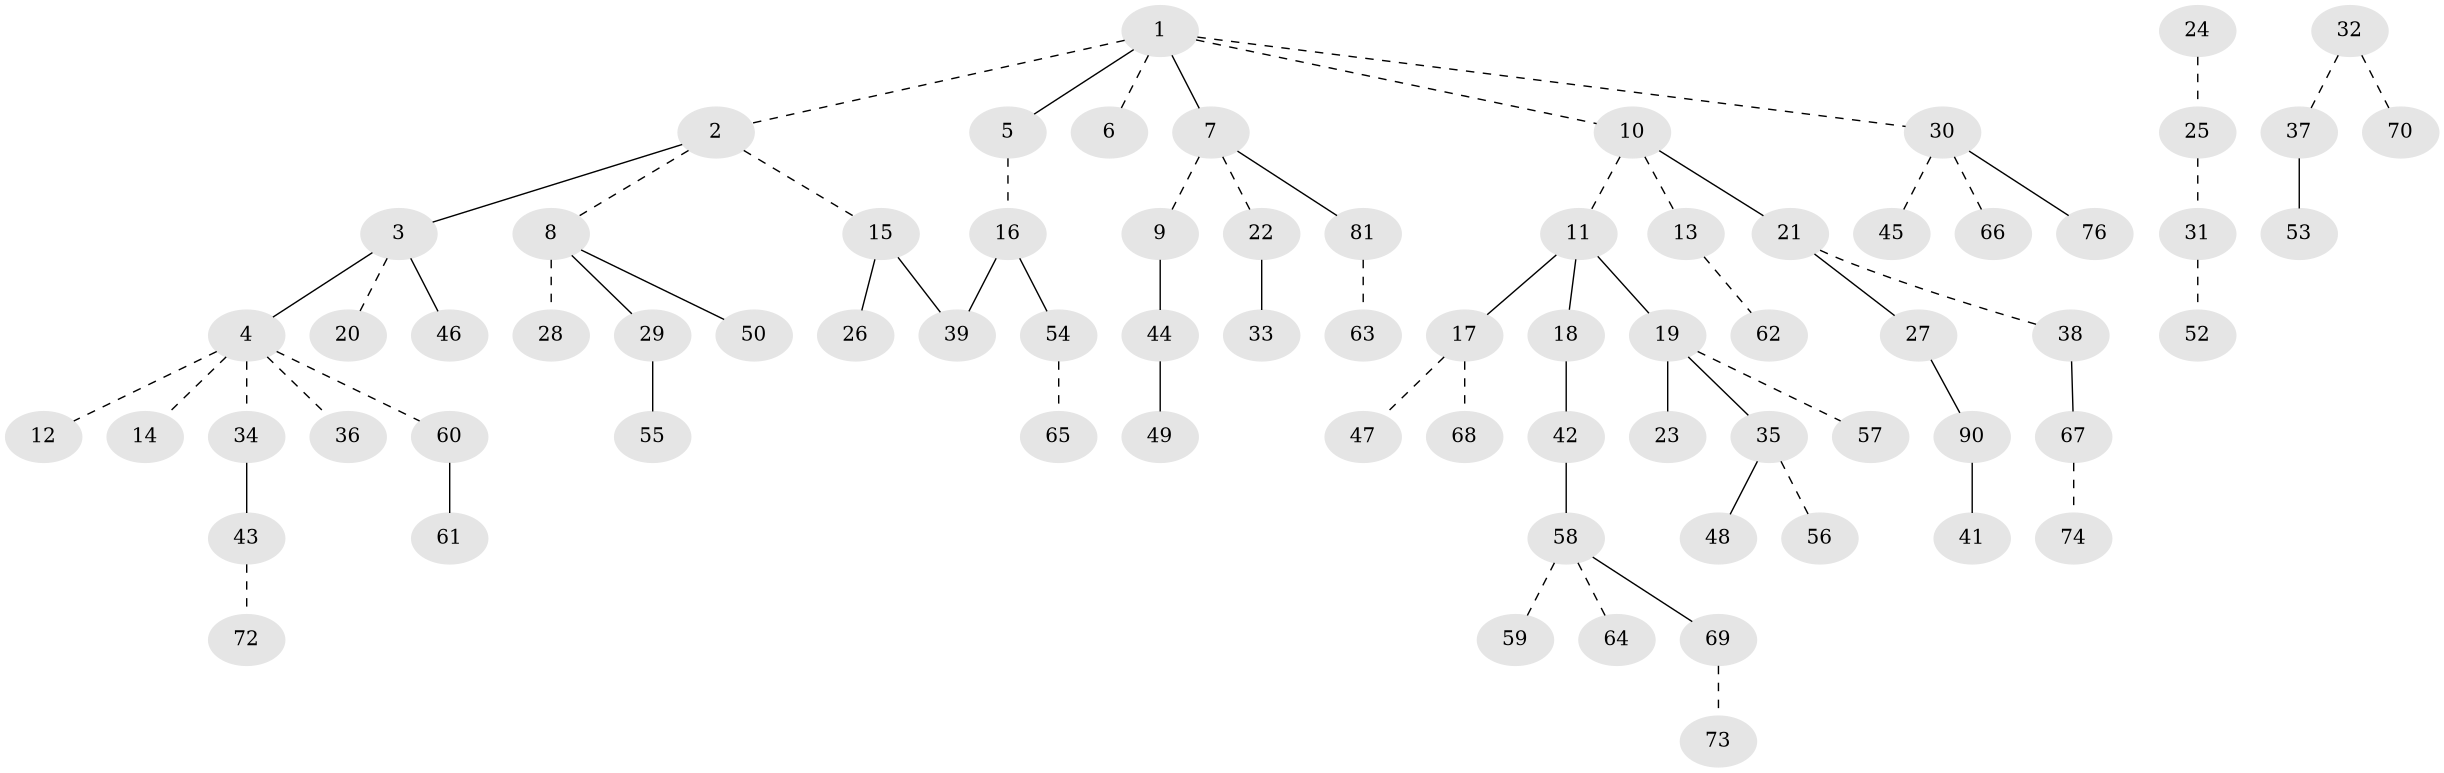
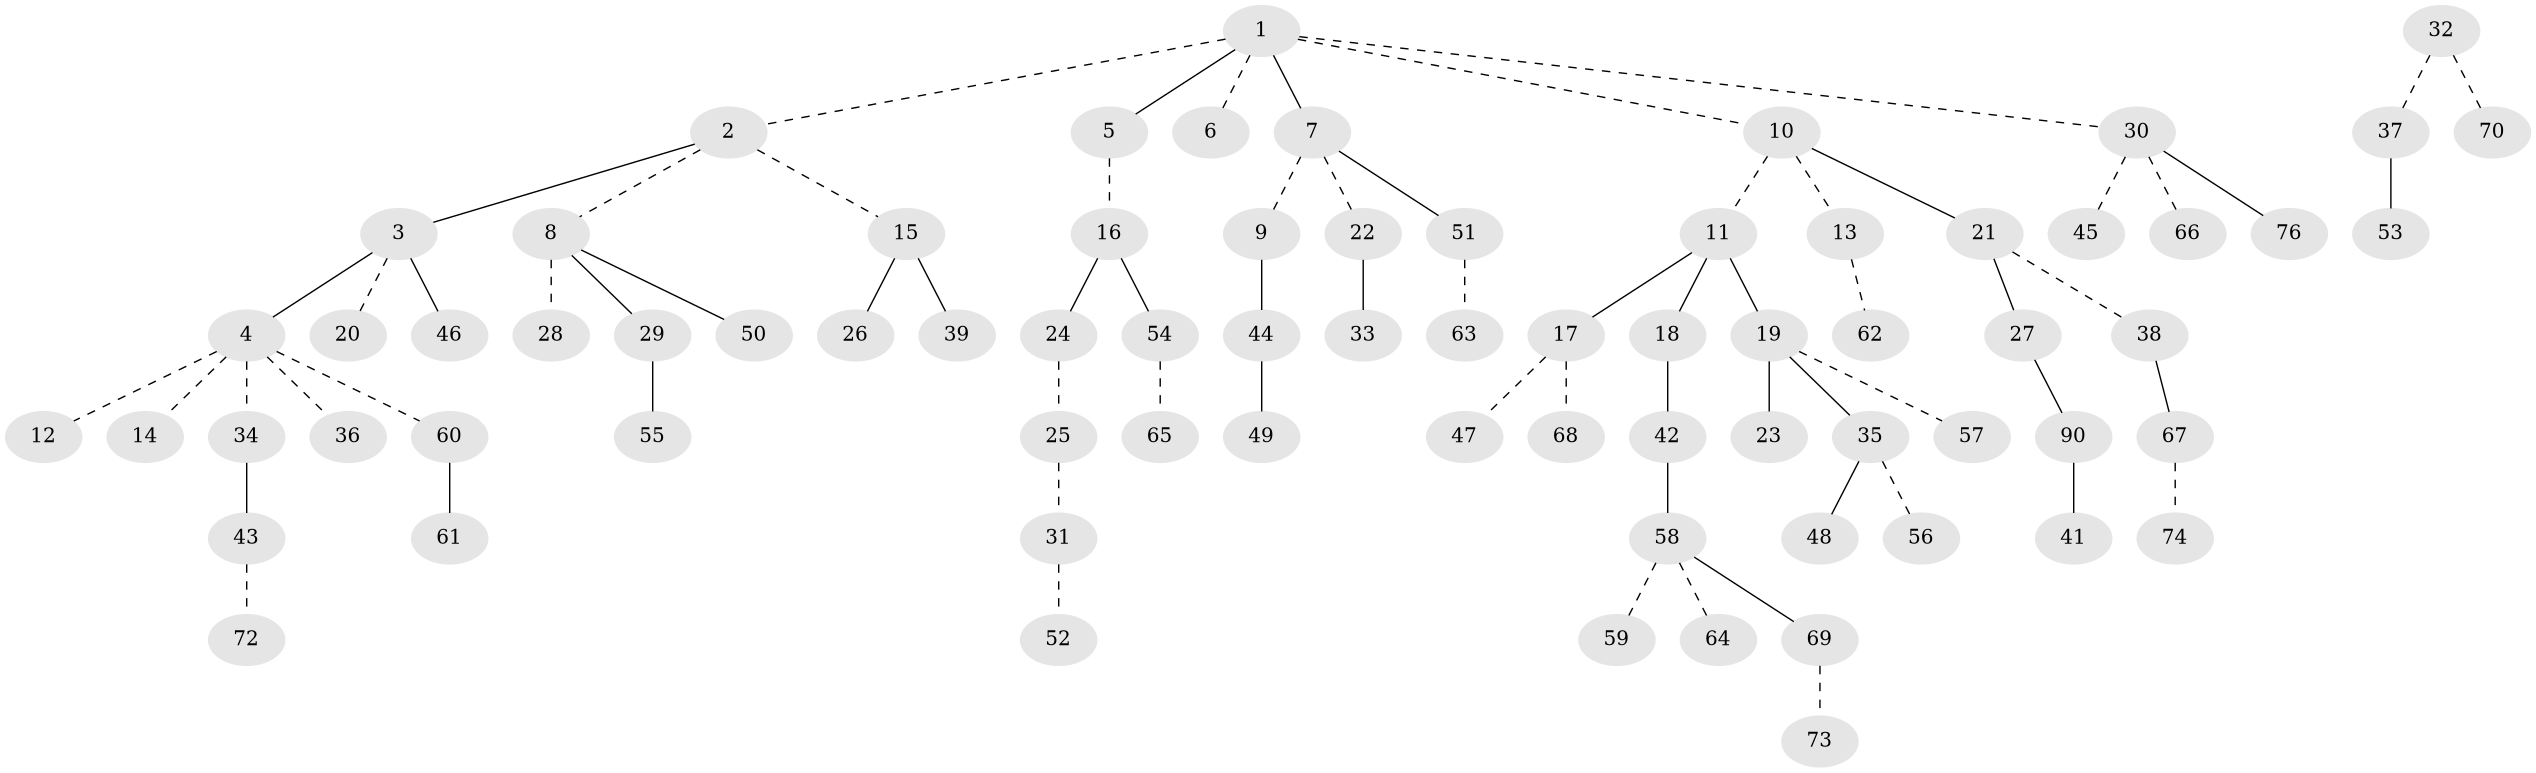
(1363, 234) -> (1465, 234)
(983, 285) -> (1084, 285)
